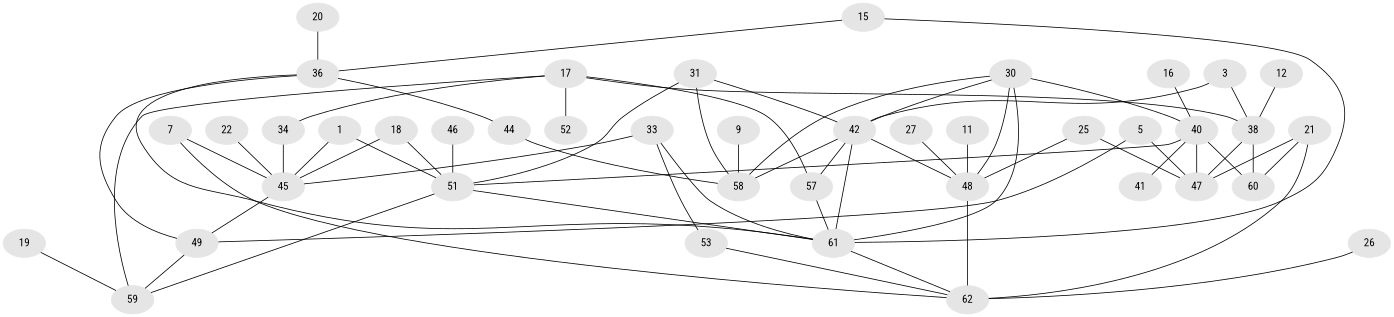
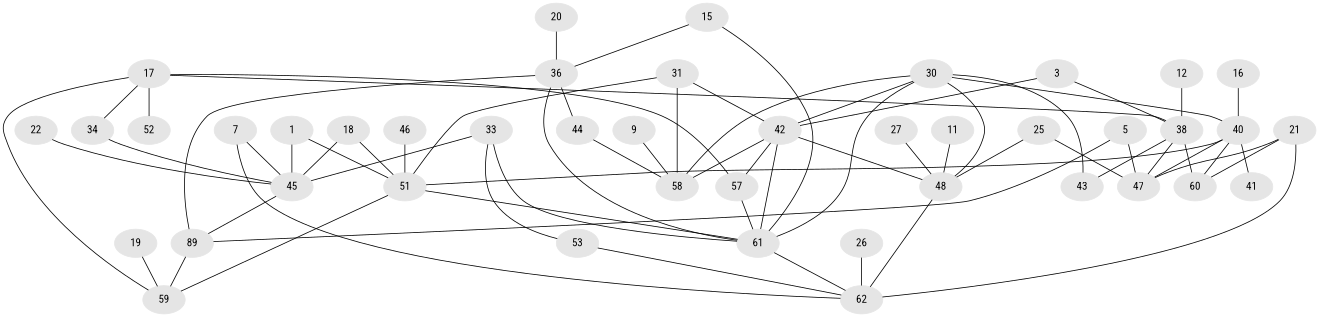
none -> (1082, 187)
(197, 243) -> (192, 243)
